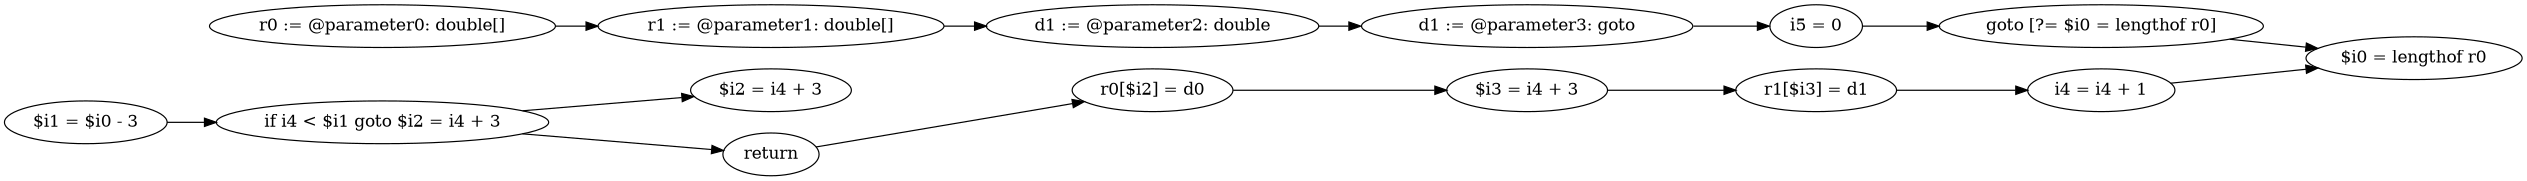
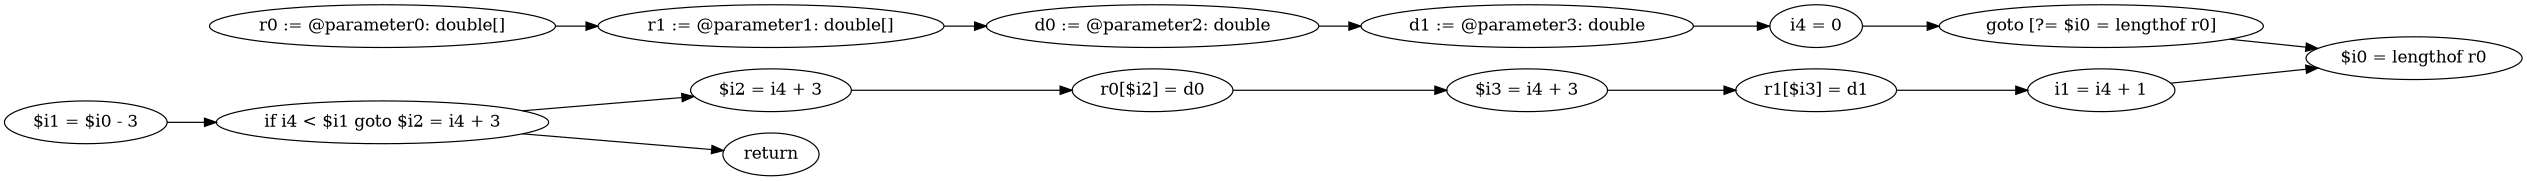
(1153, 26) -> (1153, 26)
(1527, 26) -> (1527, 26)
(1816, 26) -> (1816, 26)
(2101, 90) -> (2101, 90)
(944, 125) -> (956, 90)
